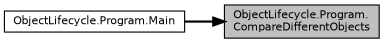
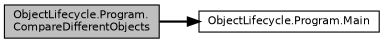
(199, 22) -> (174, 22)
